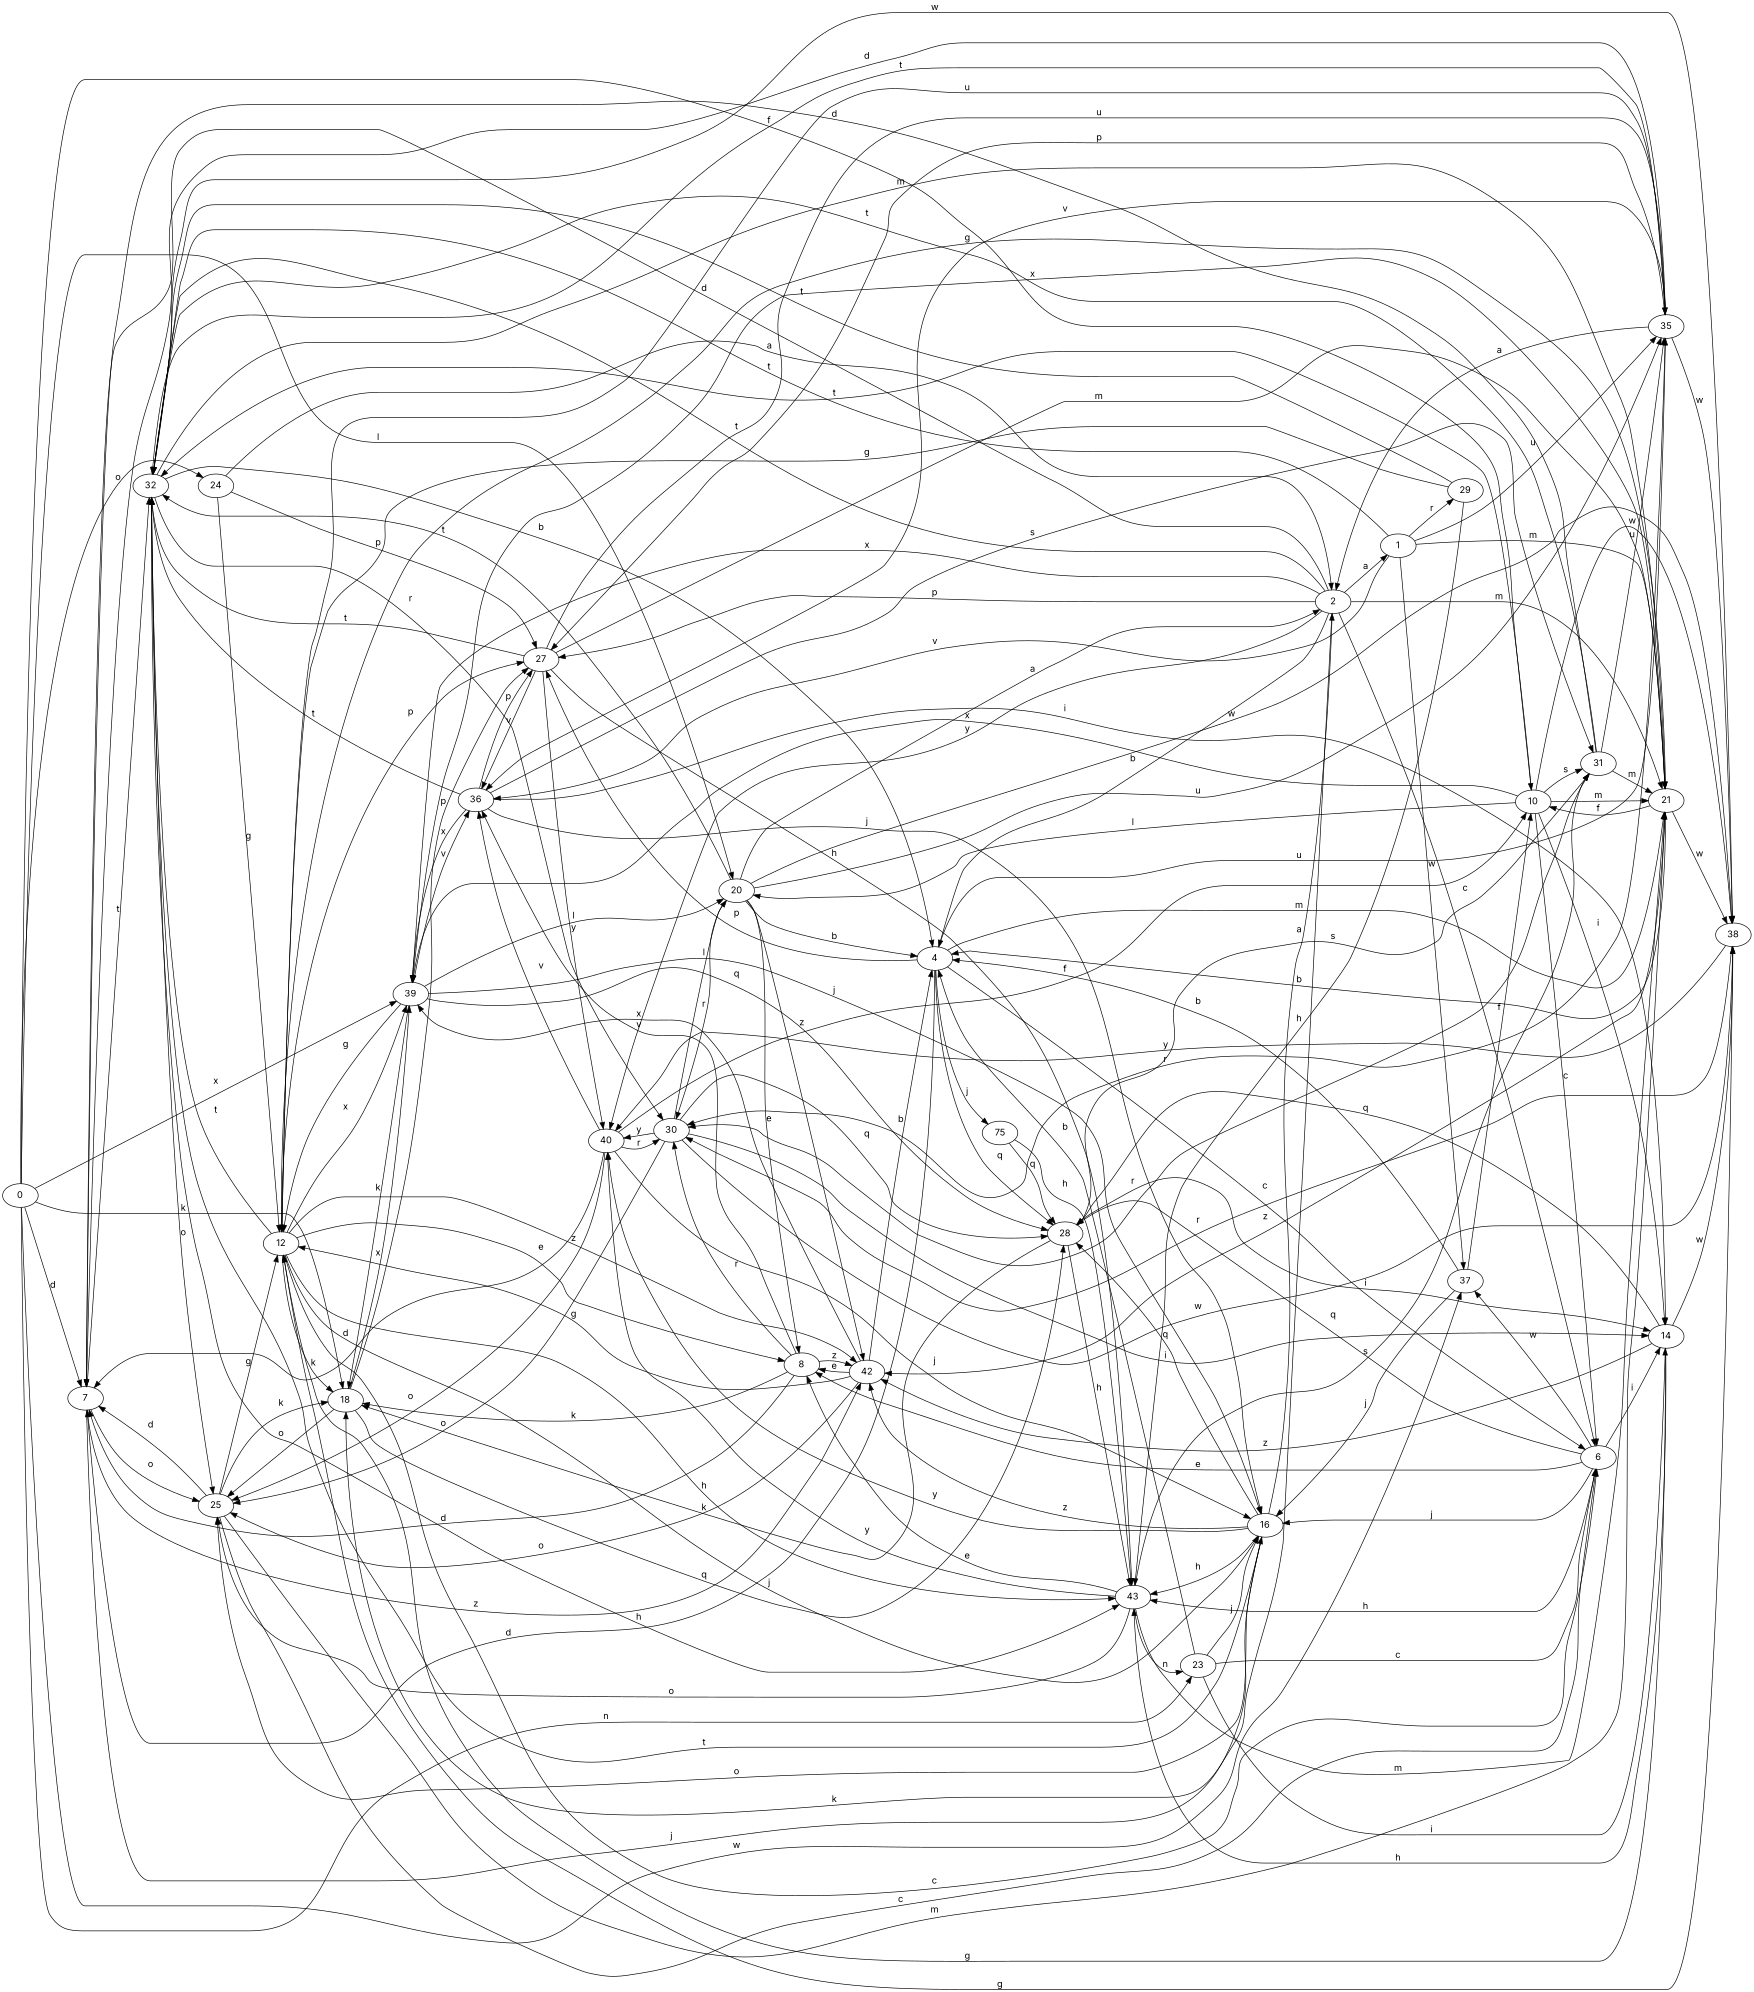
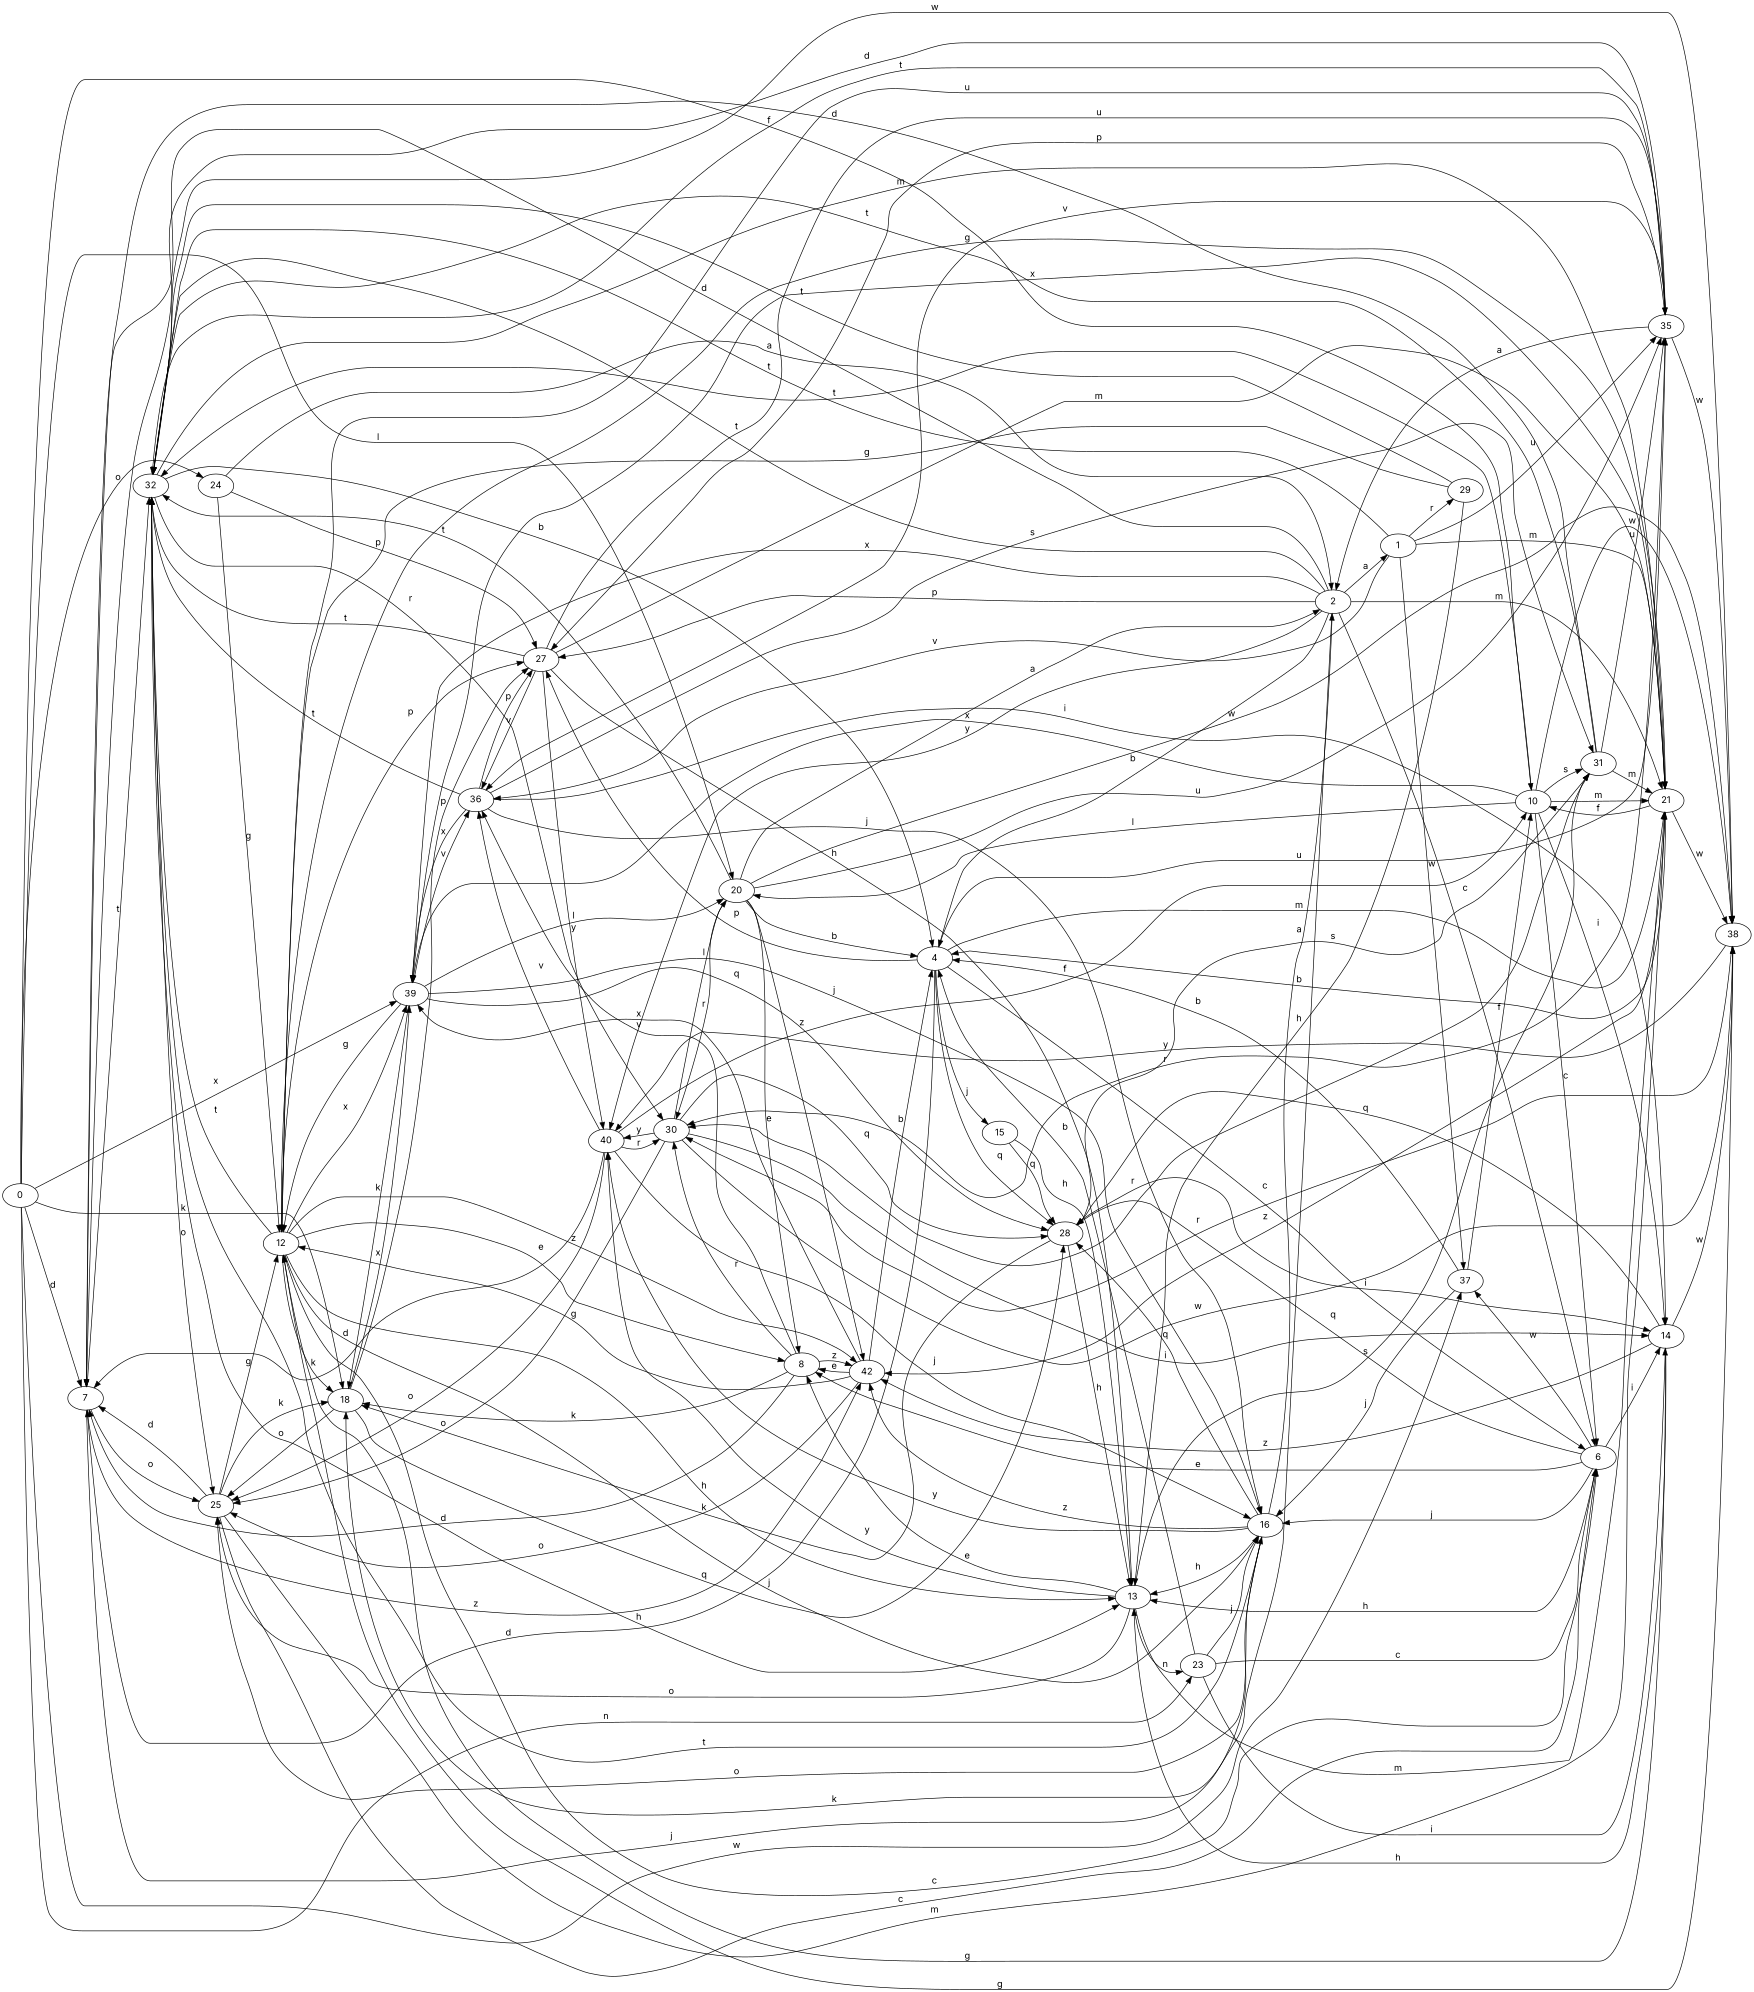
(1000, 1133) -> (1000, 1133)
(1133, 1597) -> (1133, 1597)
